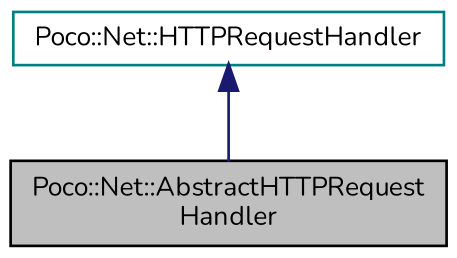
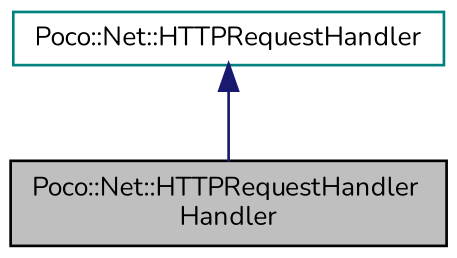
(229, 203) -> (229, 203)
